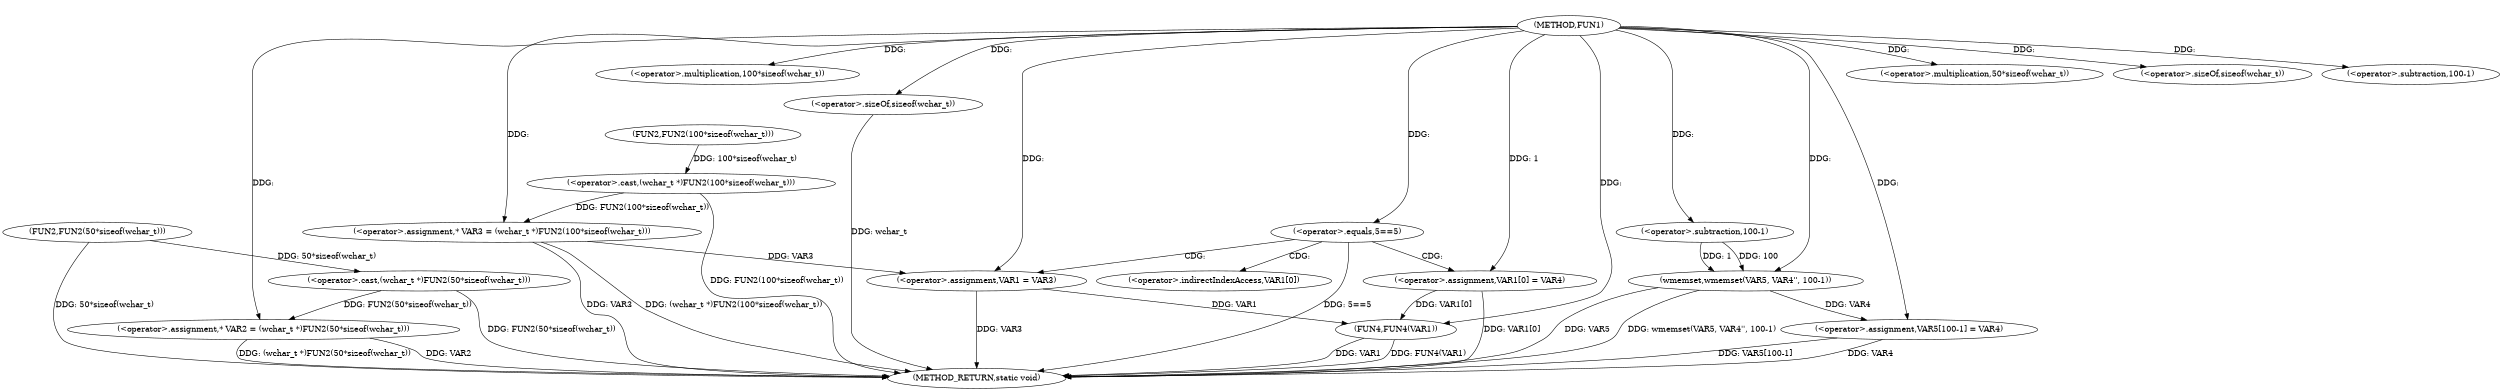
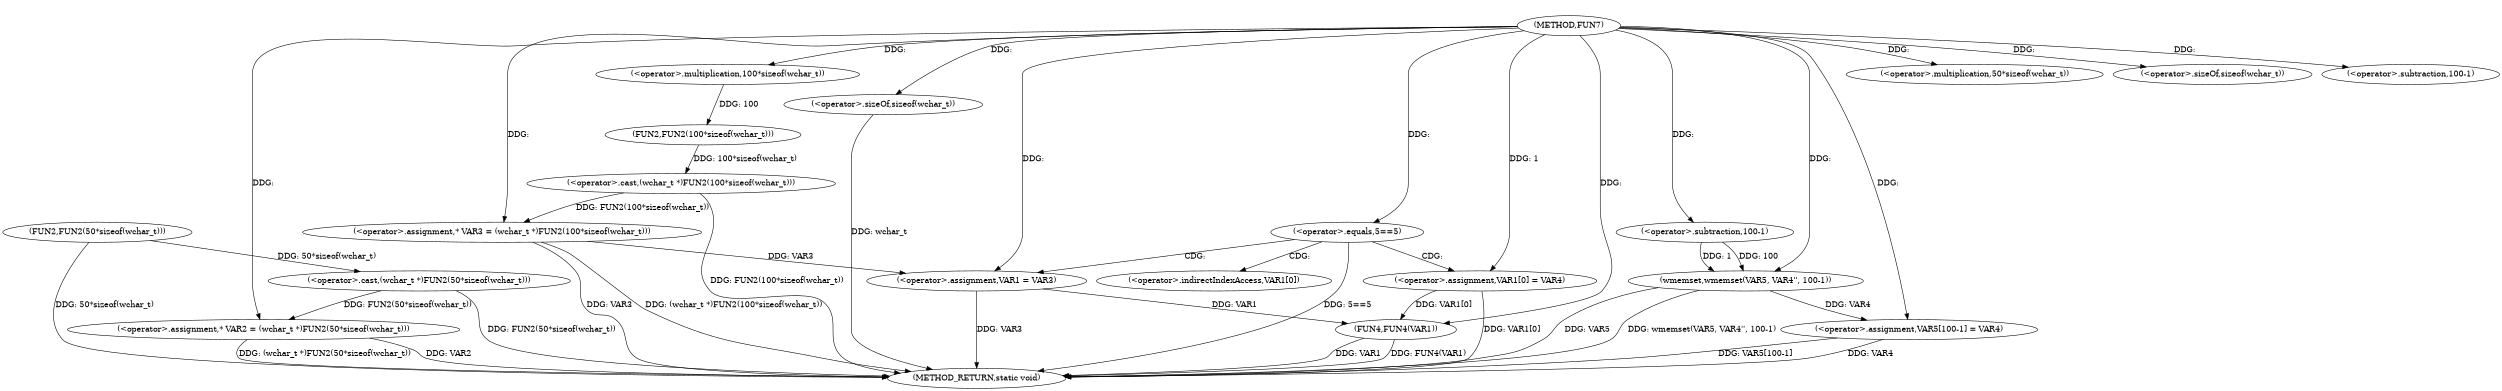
(1569, 26) -> (1569, 26)
none -> (716, 102)
